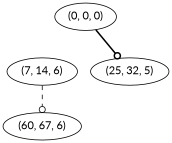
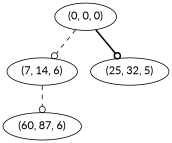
none -> (66, 42)
(42, 126) -> (42, 126)
